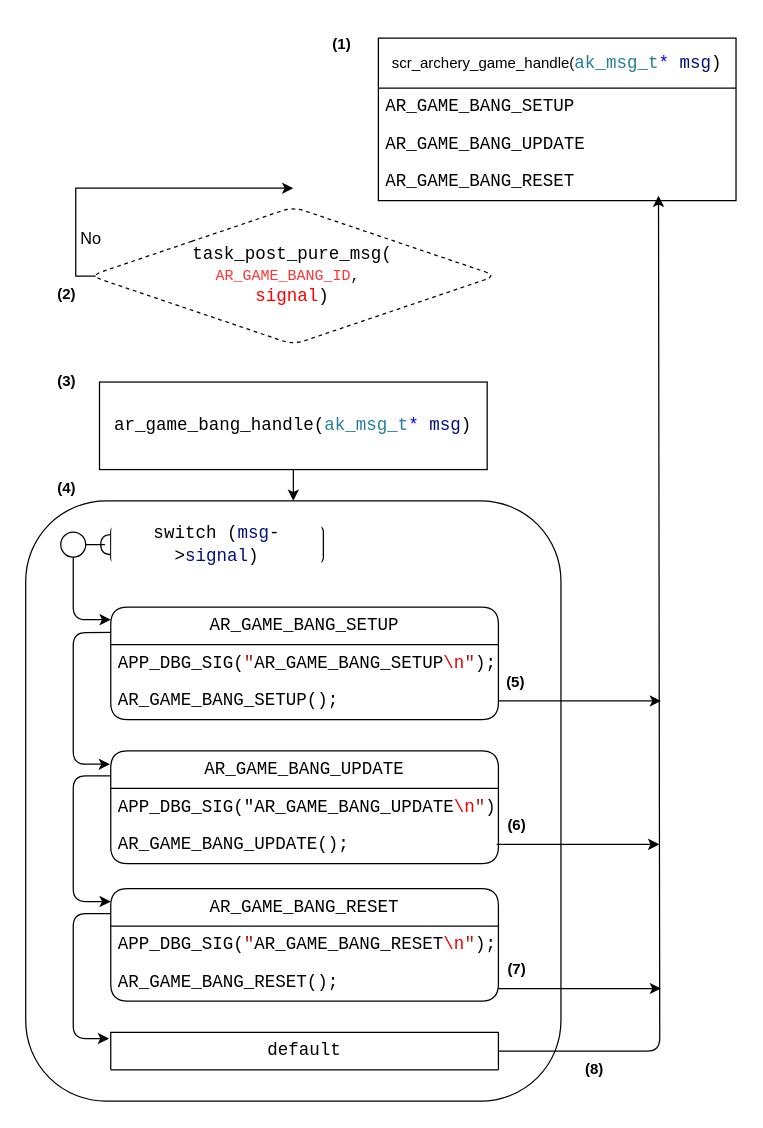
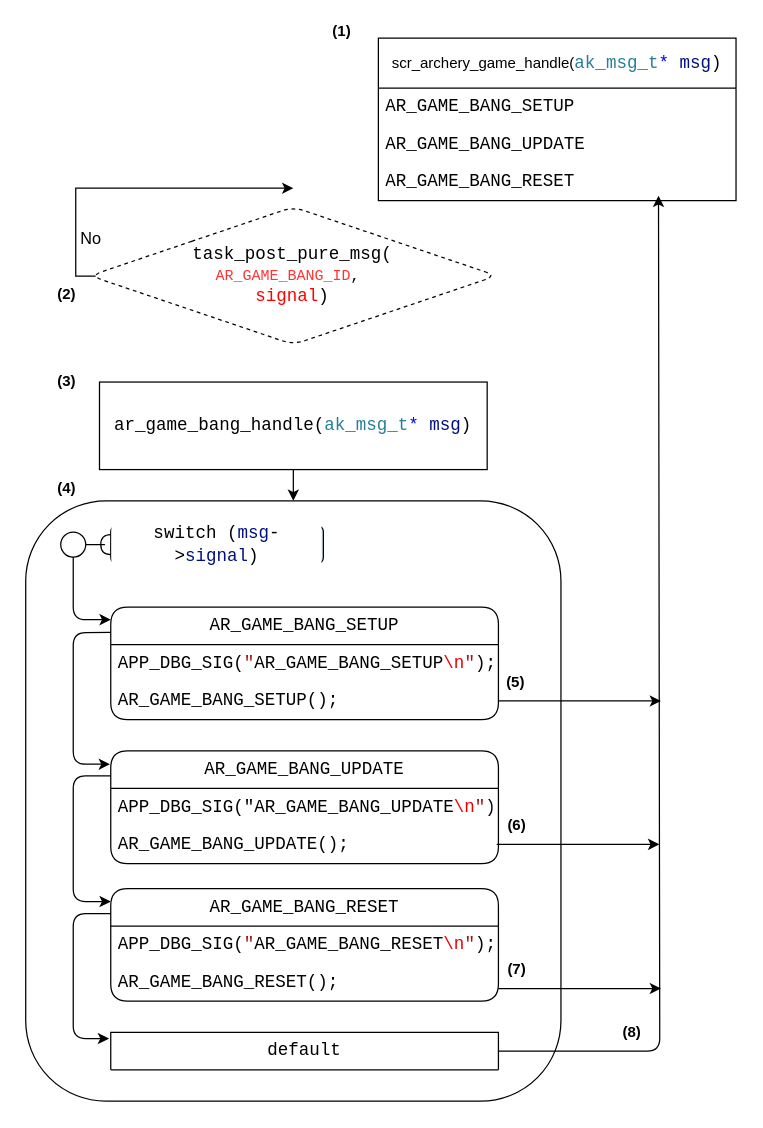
(342, 44) -> (342, 32)
(217, 544) -> (217, 544)
(594, 1069) -> (632, 1032)
